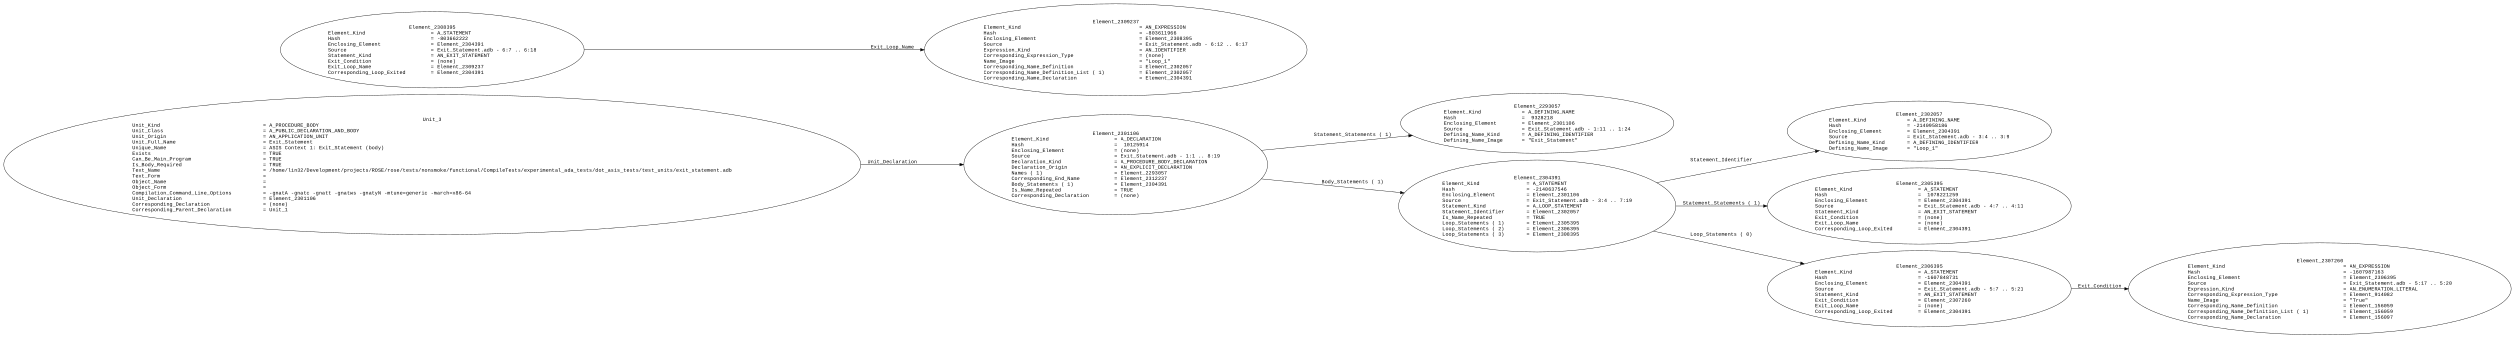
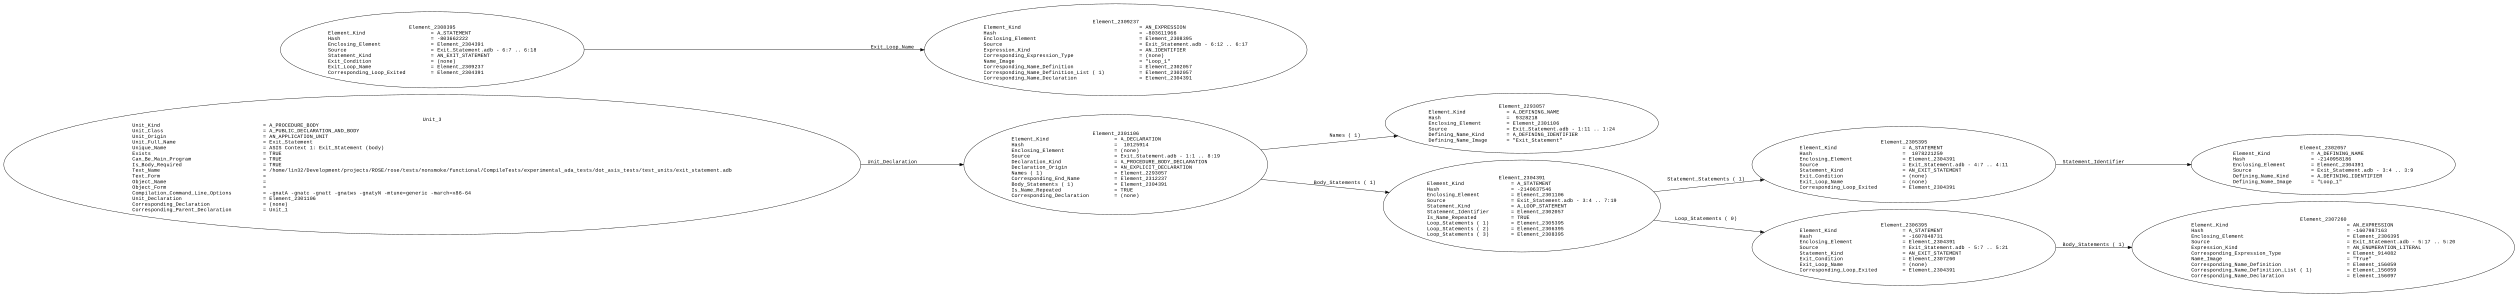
(1353, 135) -> (1345, 135)
(1736, 167) -> (2122, 165)
(2100, 286) -> (2094, 245)
